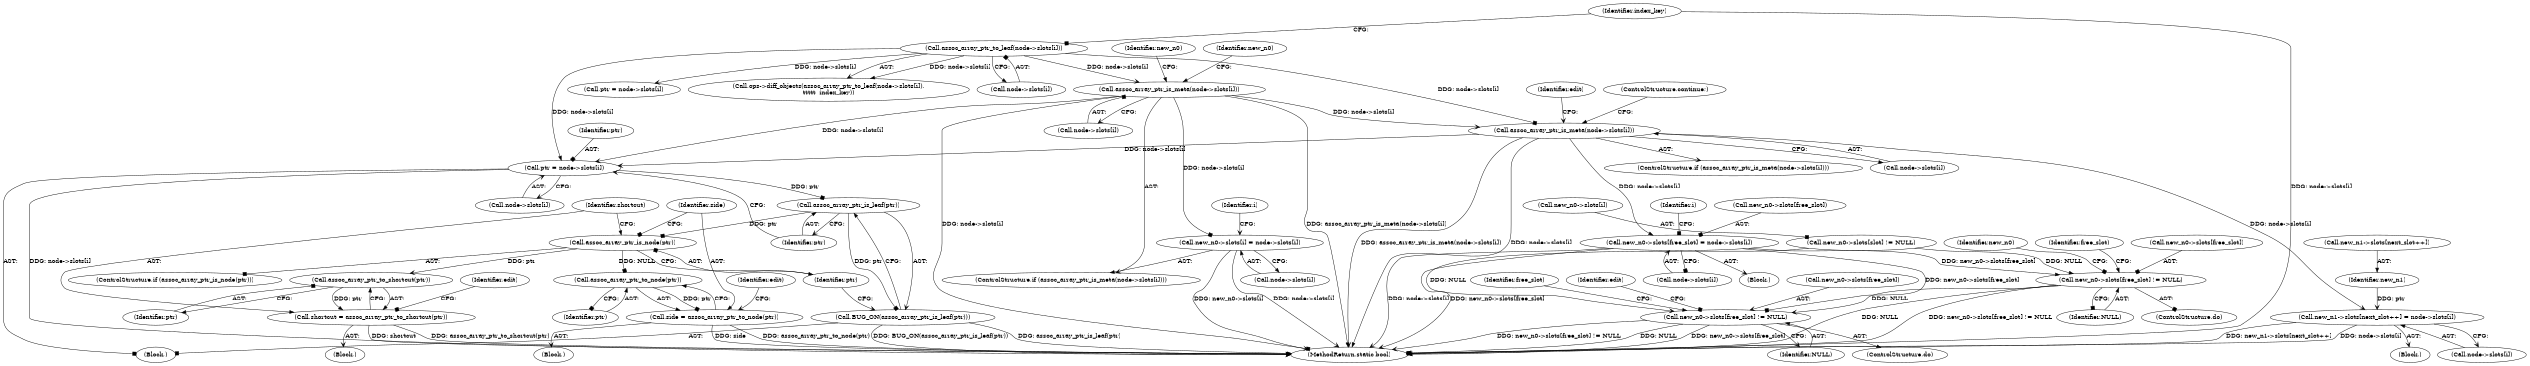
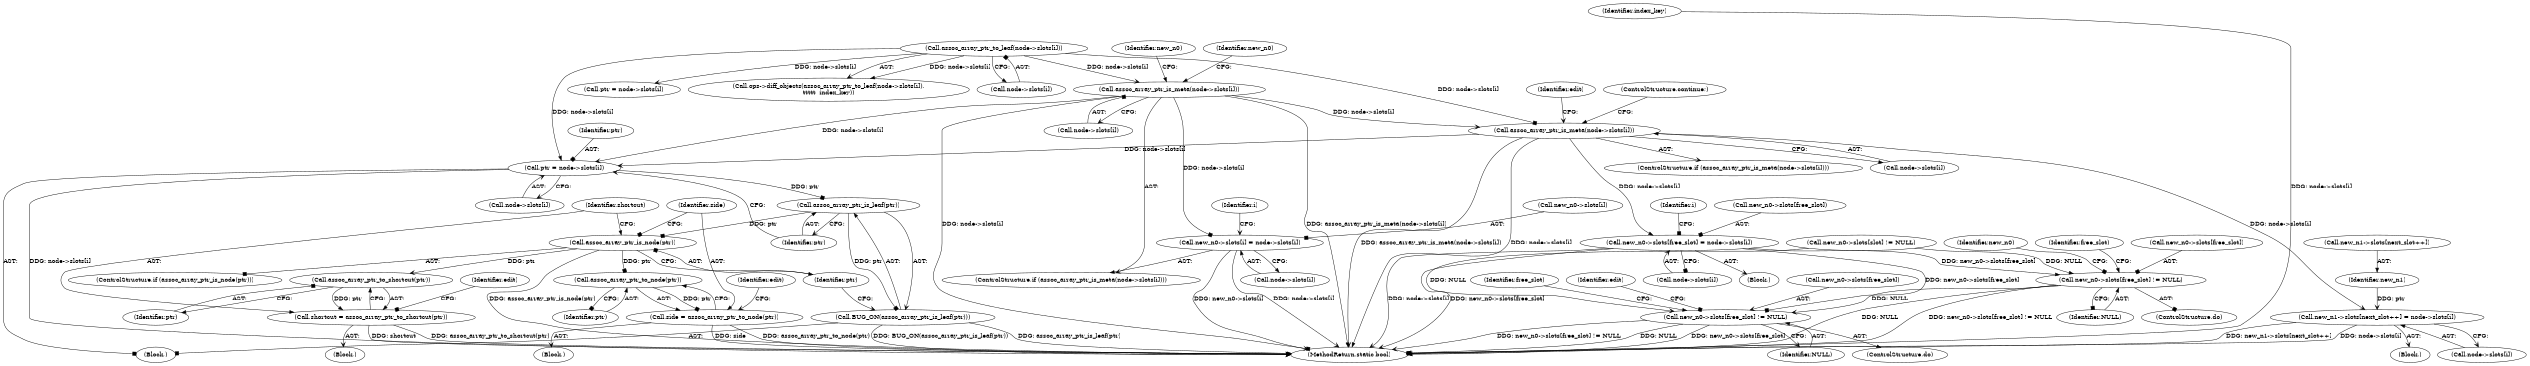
(1330, 28) -> none
(1699, 232) -> (1456, 227)
(637, 261) -> (637, 261)
(894, 261) -> (894, 261)
none -> (701, 339)
